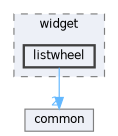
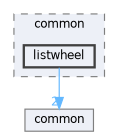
(59, 25) -> (59, 25)
